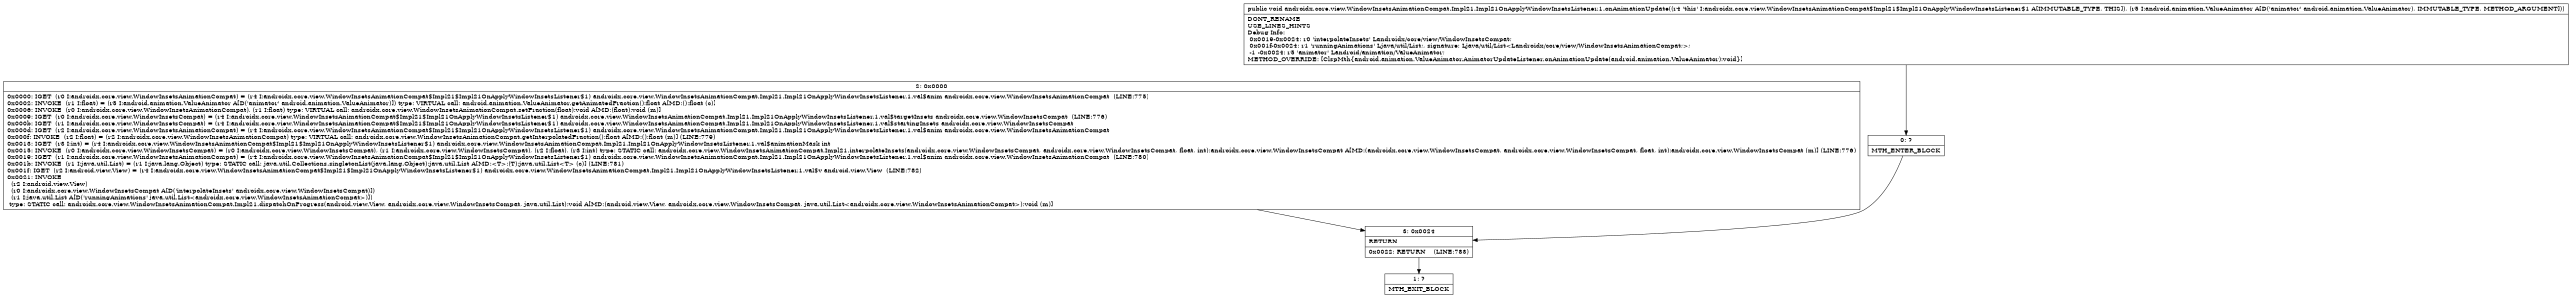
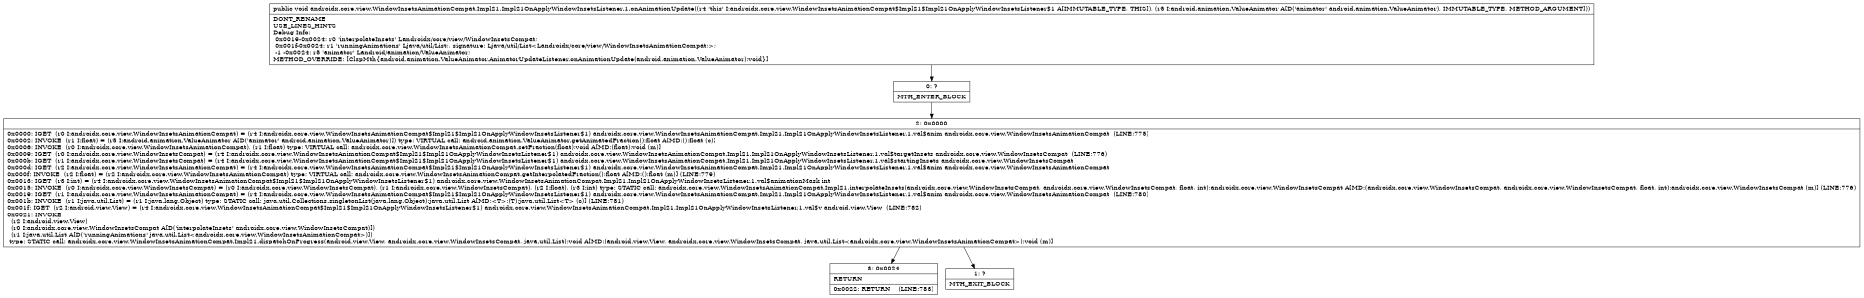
(1705, 231) -> (932, 108)
(1419, 263) -> (968, 256)
